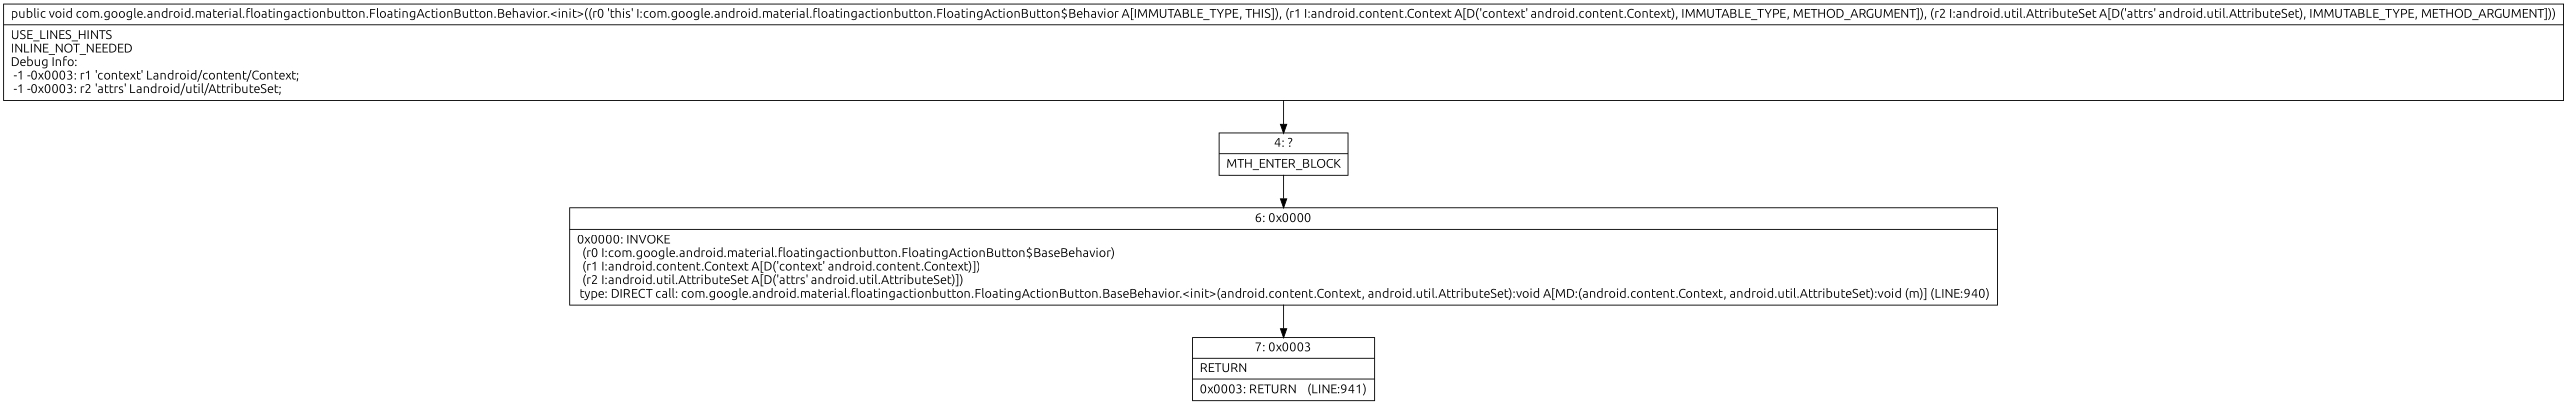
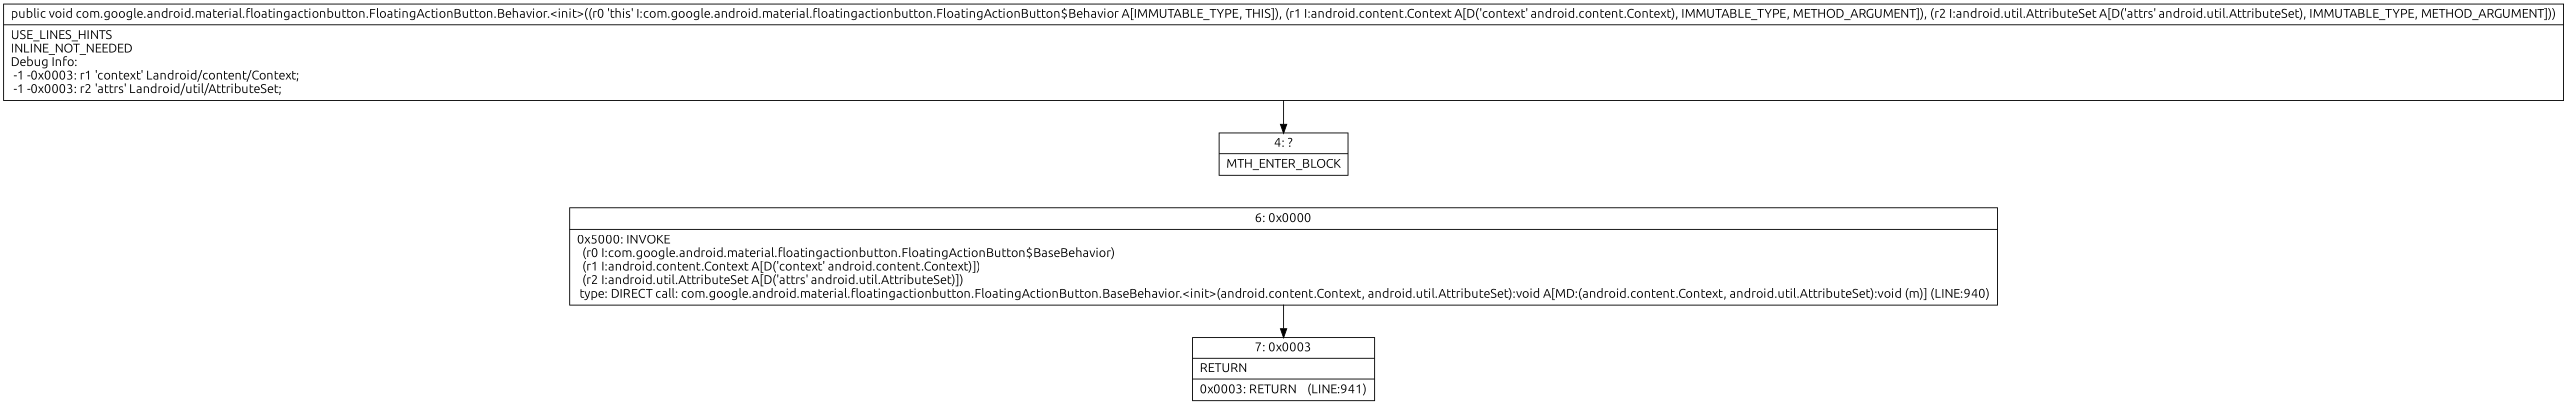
(1284, 187) -> none
(626, 240) -> (626, 240)
